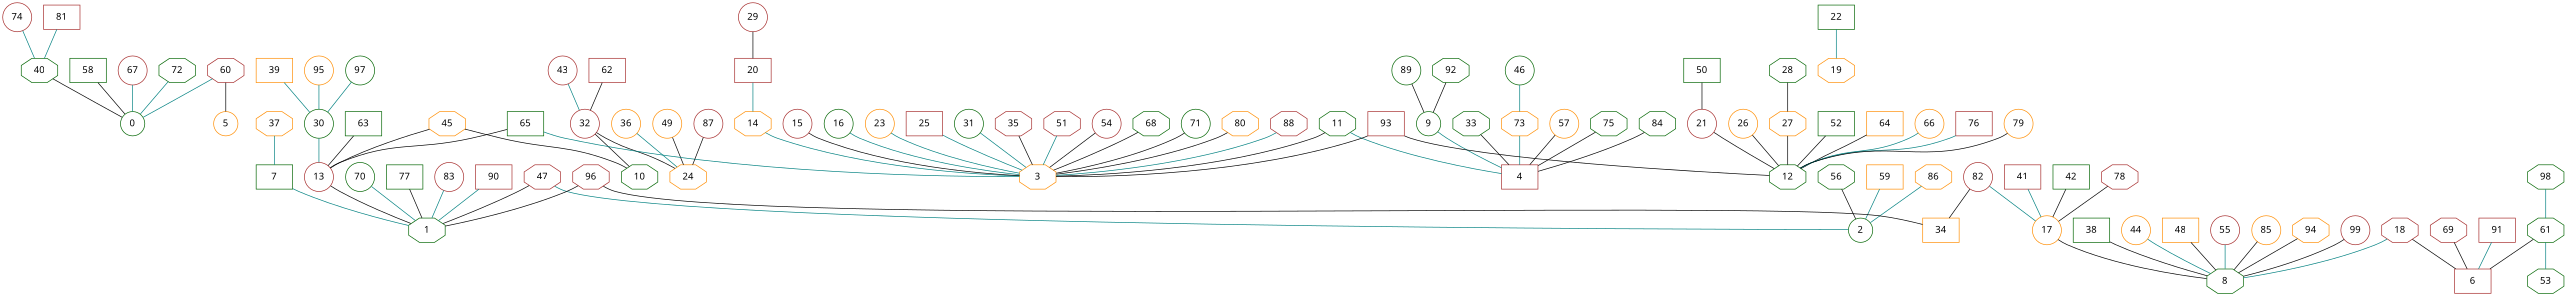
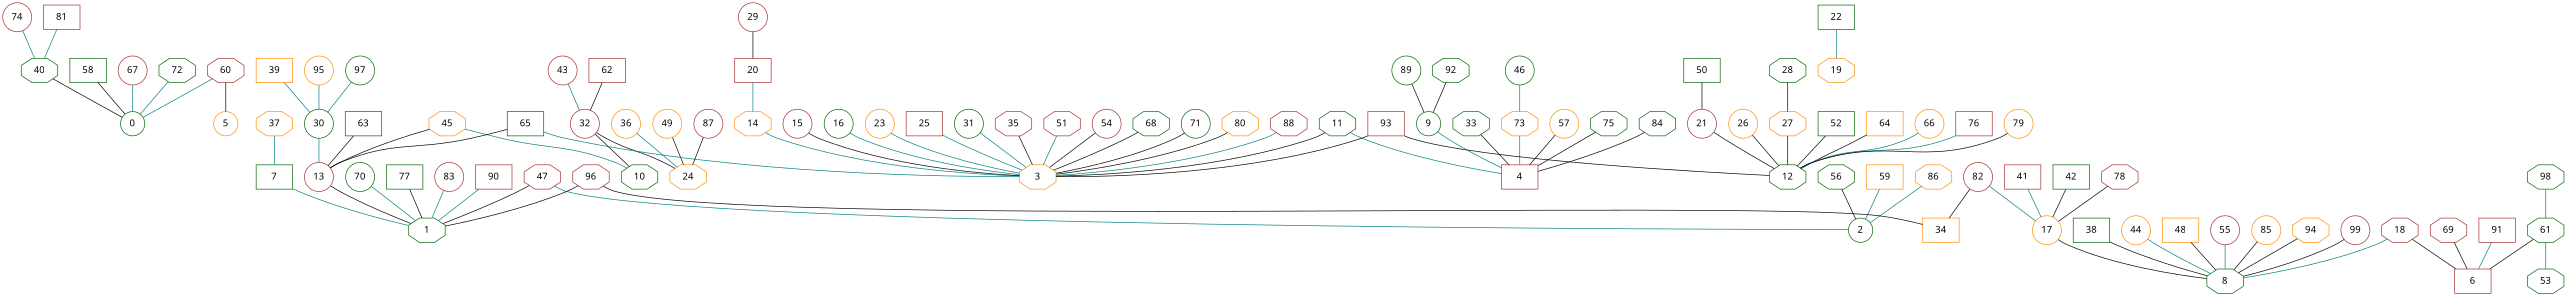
(547, 146) -> (547, 146)
